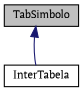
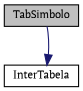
(34, 51) -> (49, 40)
